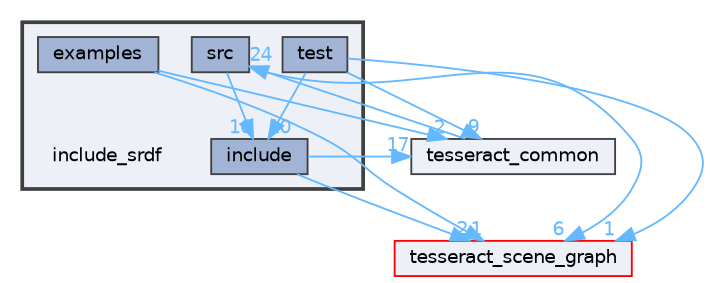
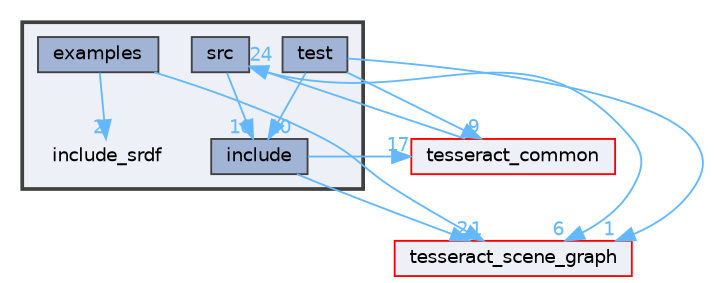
(307, 106) -> (102, 96)
(513, 157) -> (513, 157)
